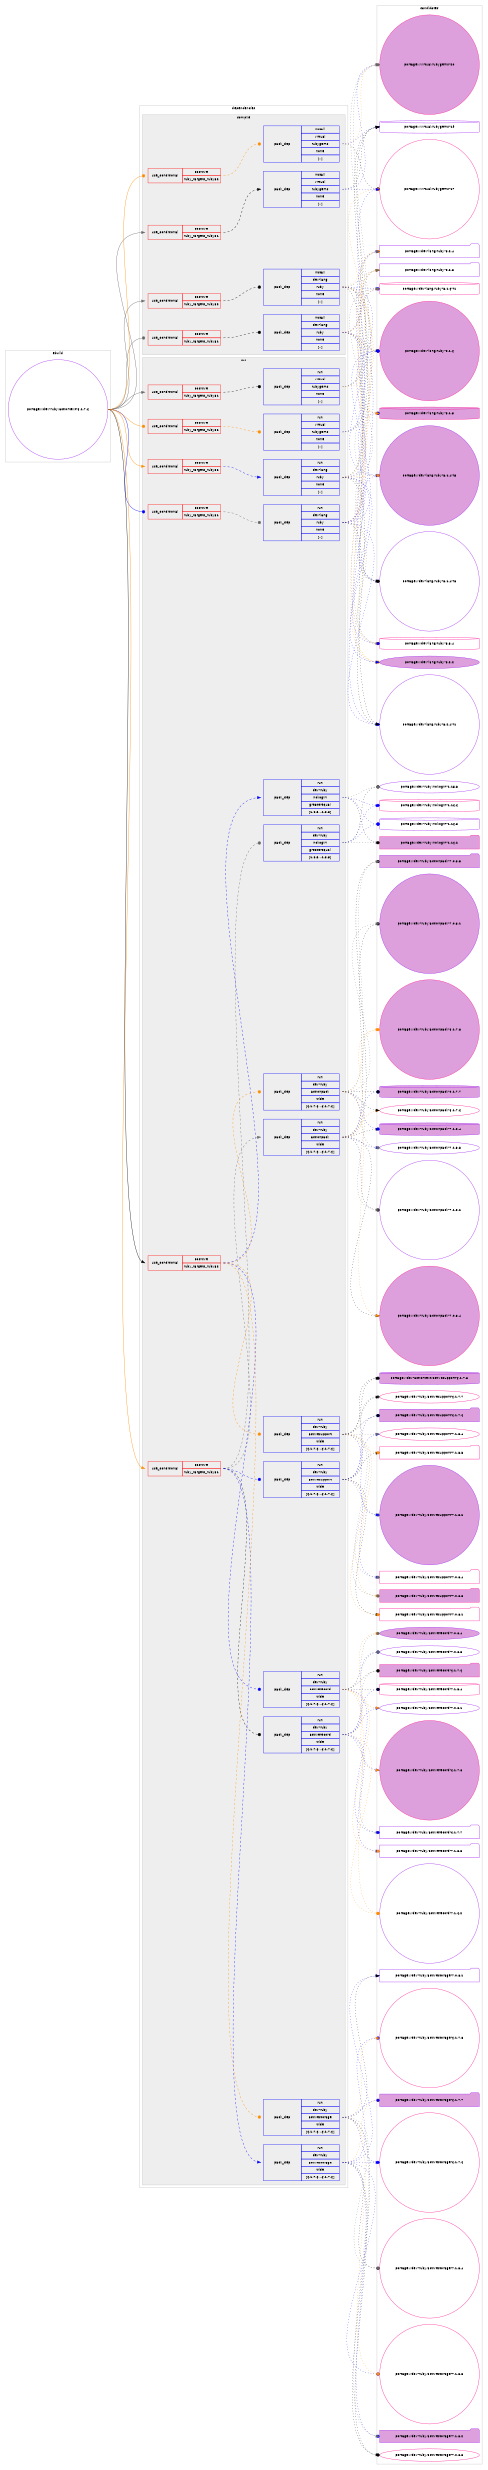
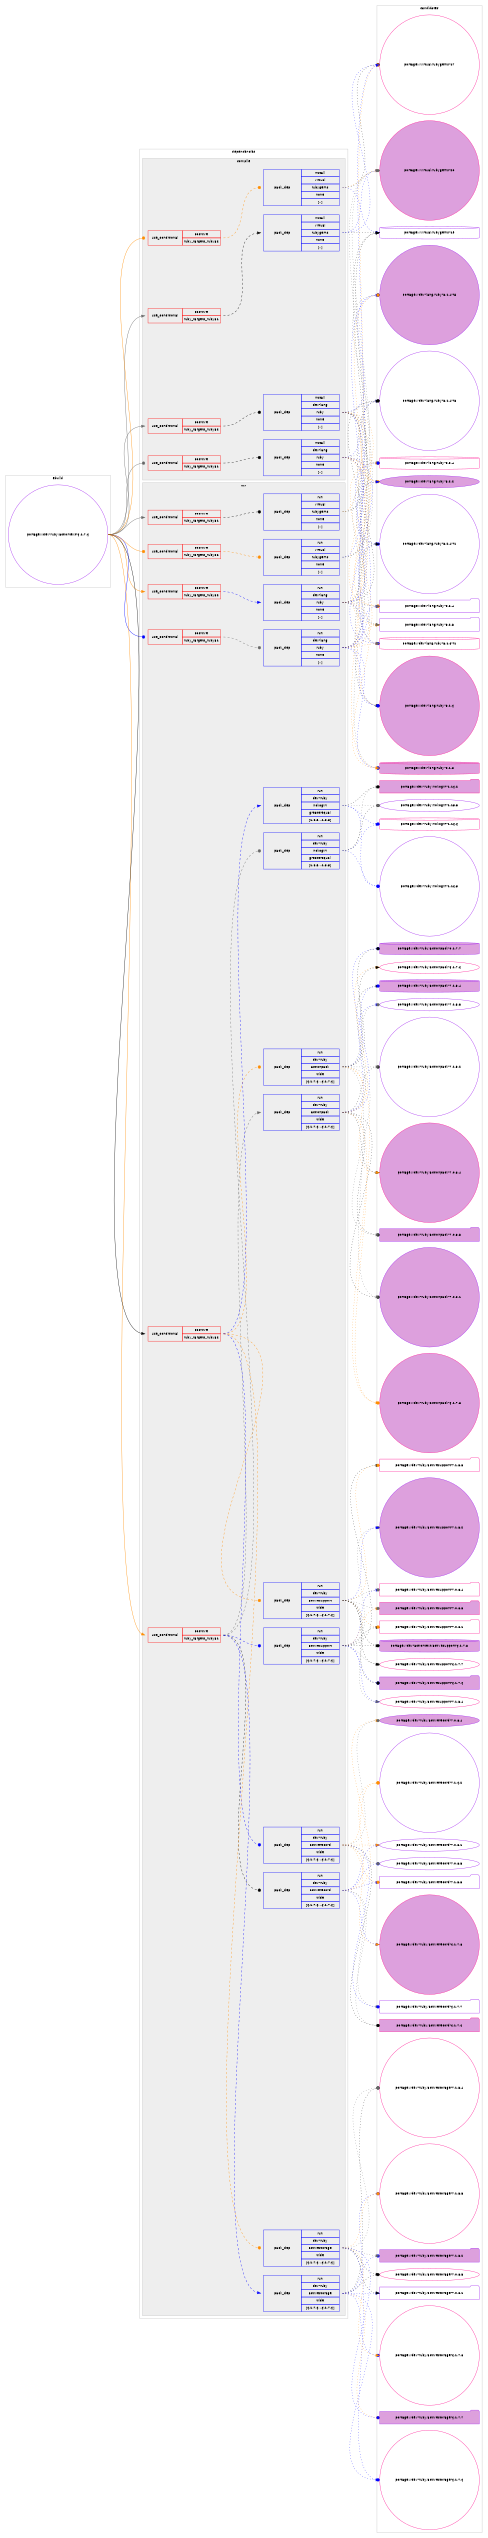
(430, 824) -> (430, 886)
(430, 1689) -> none
